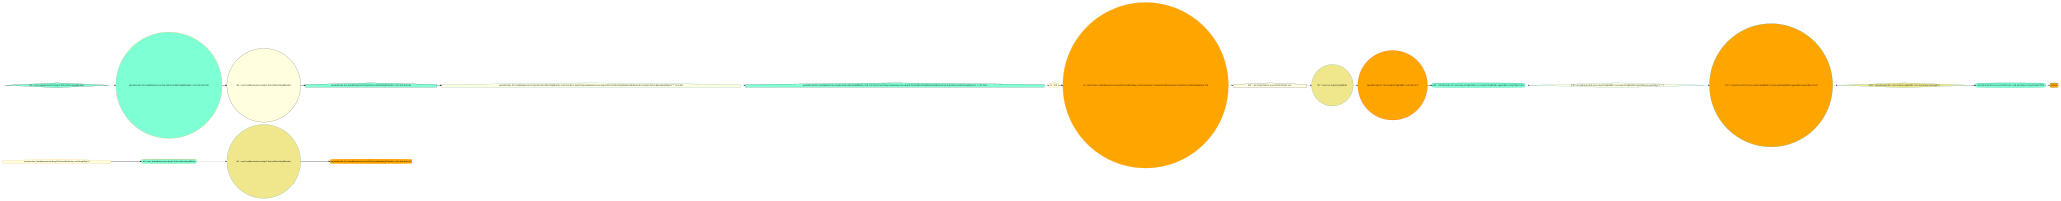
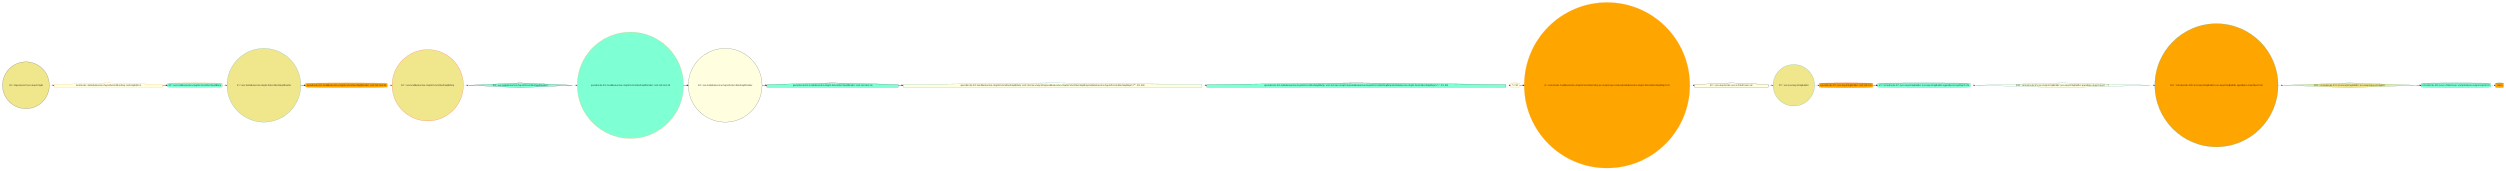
none -> (26, 85)
none -> (428, 85)
(1393, 85) -> (1846, 85)
